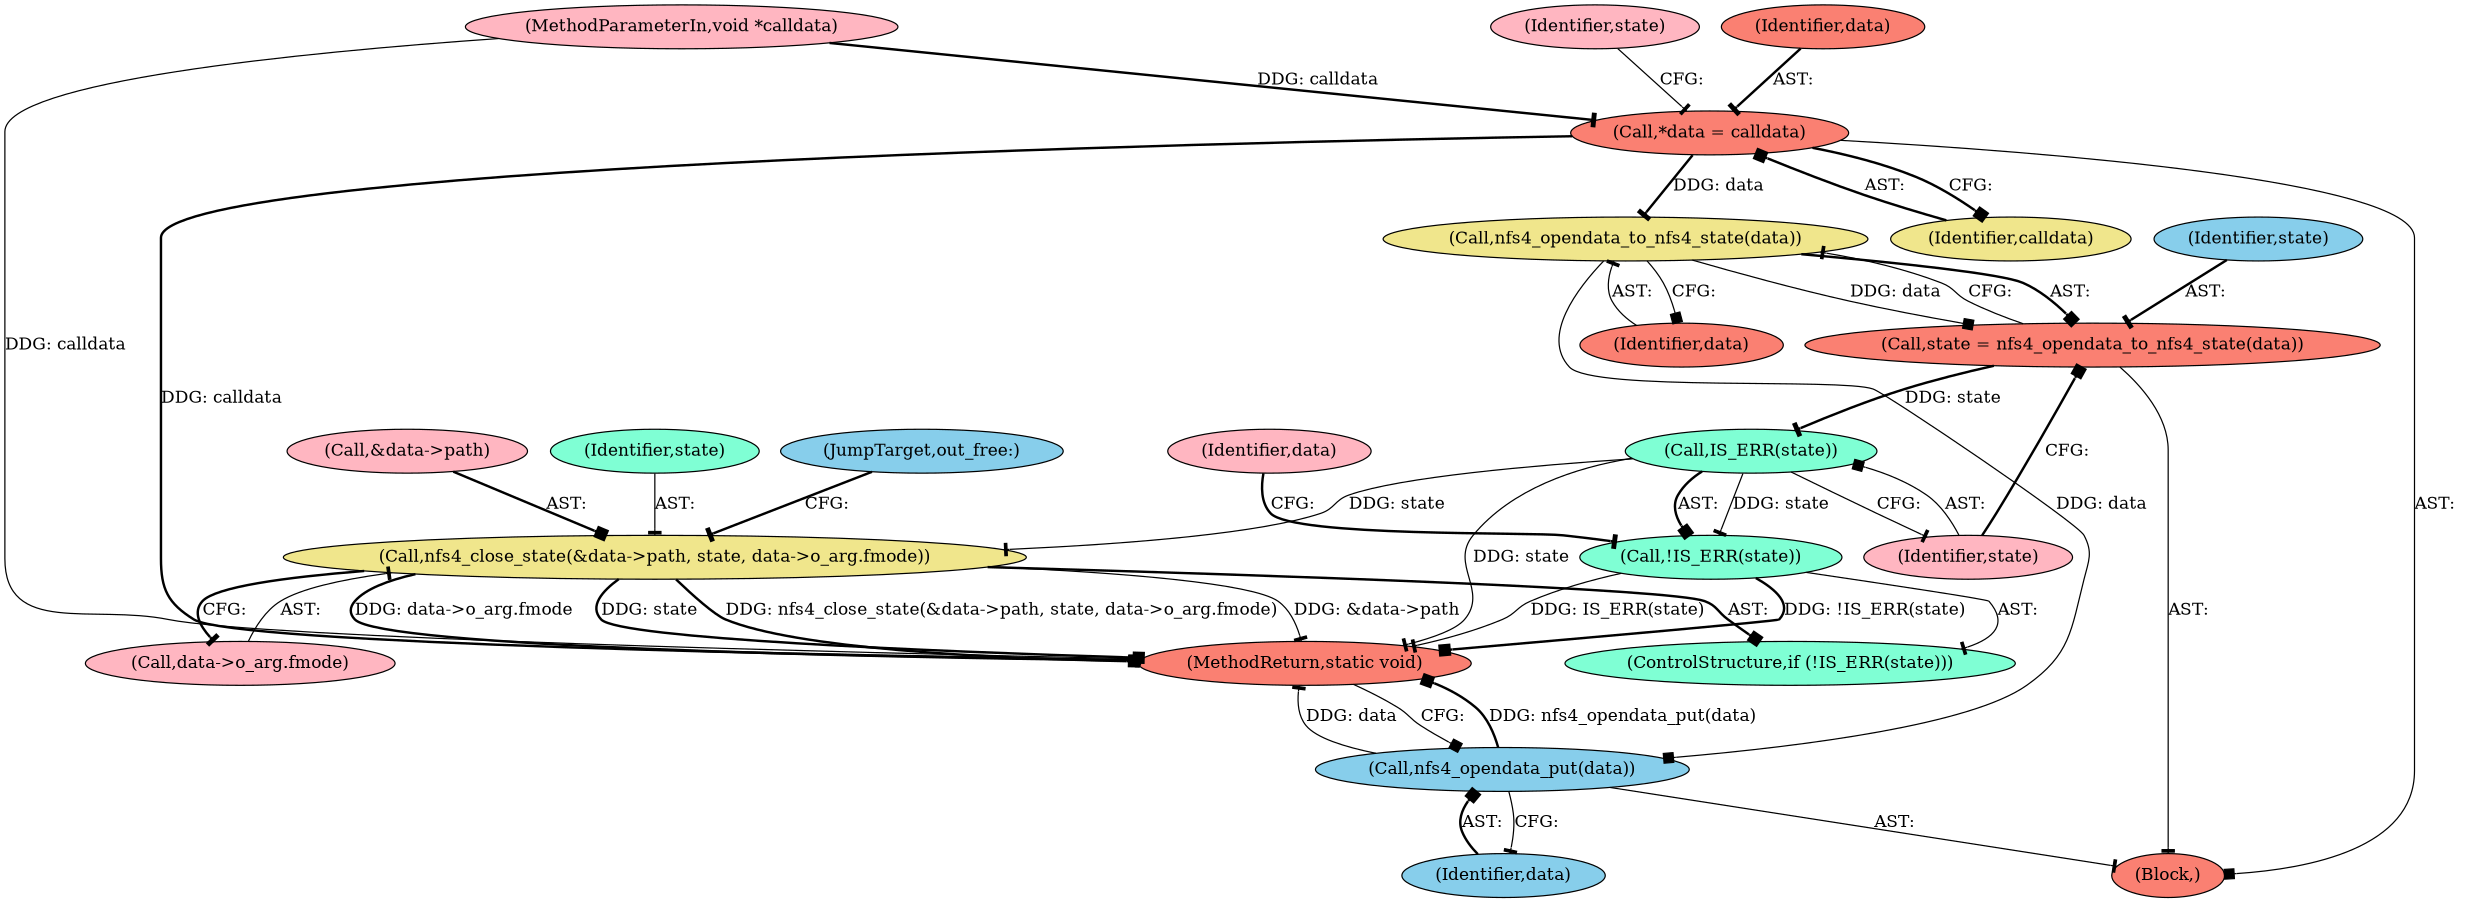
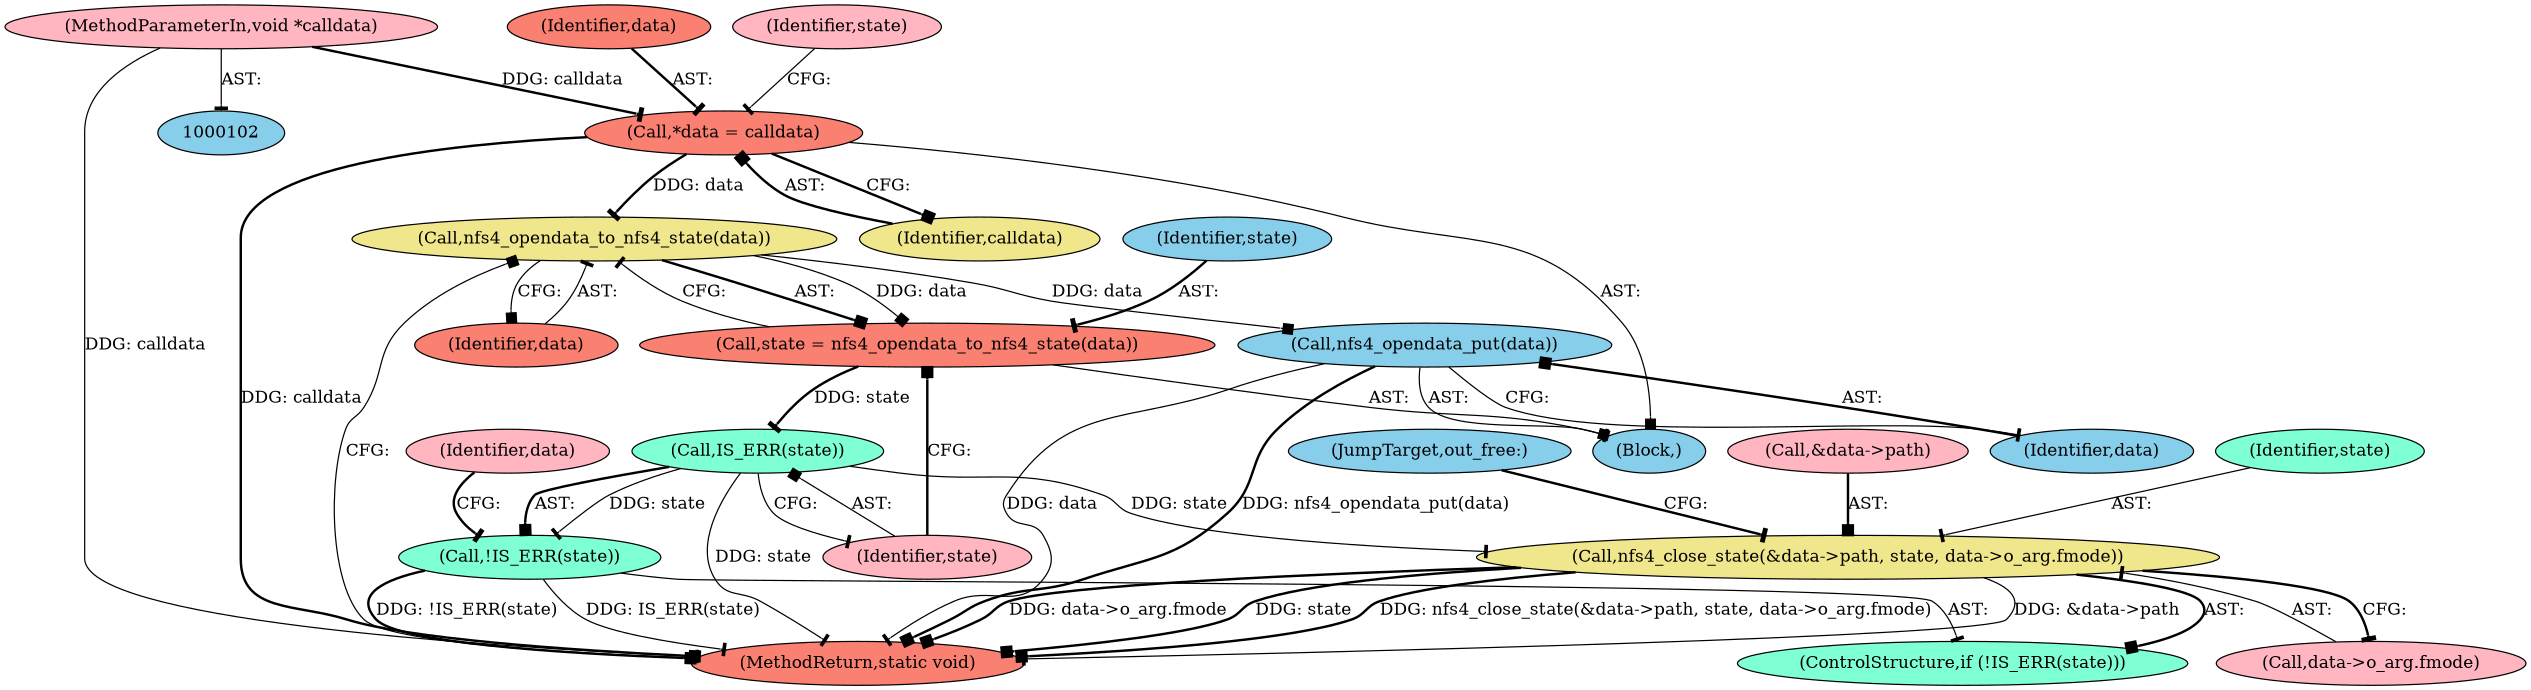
none -> (221, 133)
(198, 218) -> (241, 448)
(2168, 599) -> (1338, 404)
(1403, 711) -> (342, 574)
(2168, 876) -> (1649, 451)
